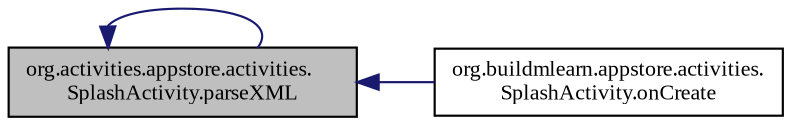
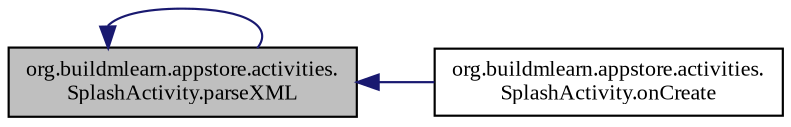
(183, 82) -> (183, 82)
